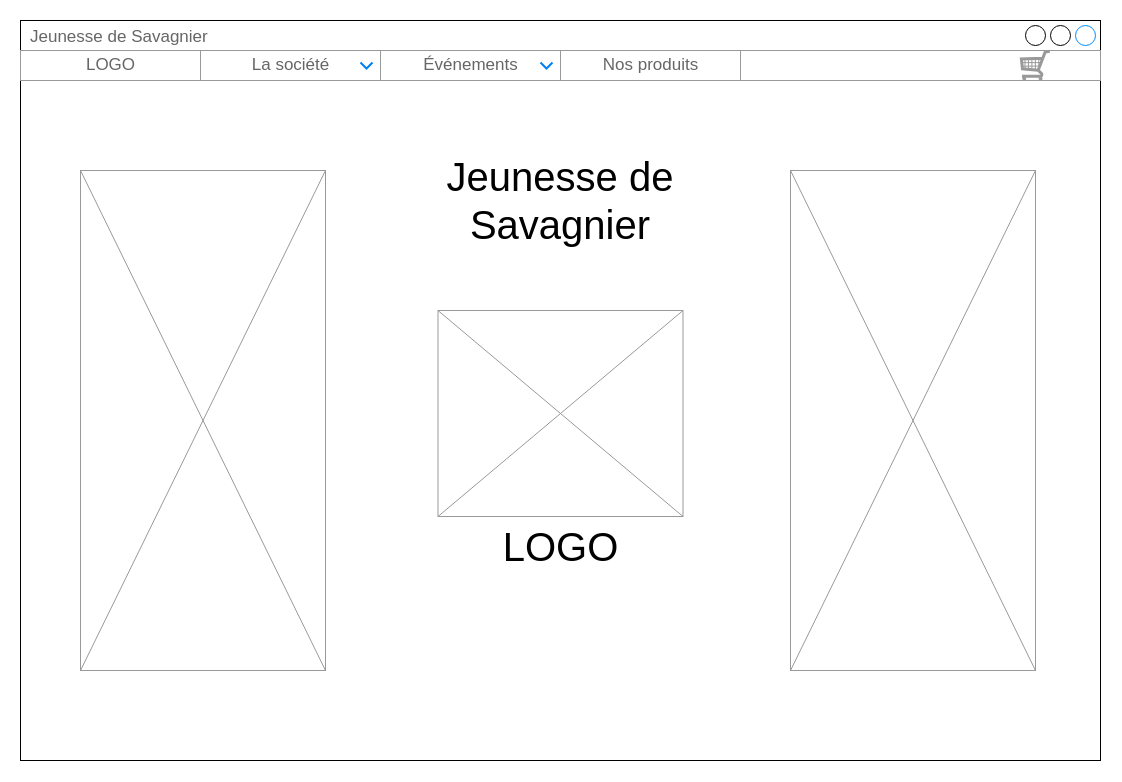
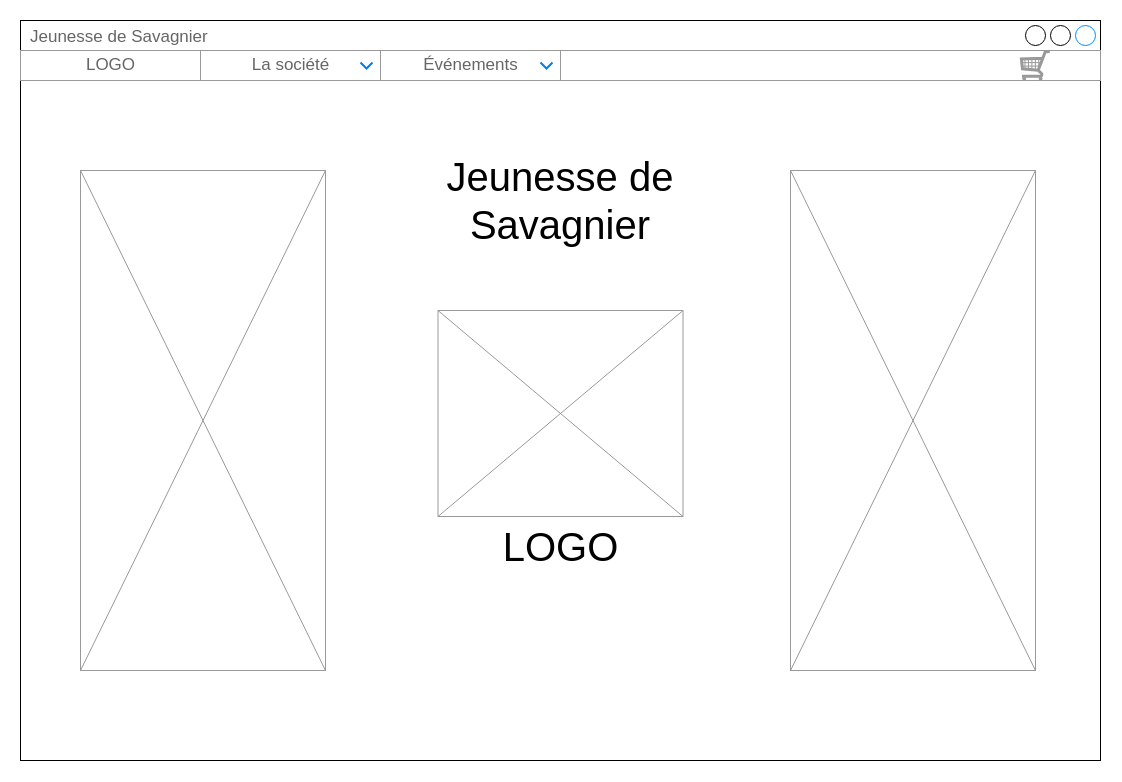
(651, 66) -> none
